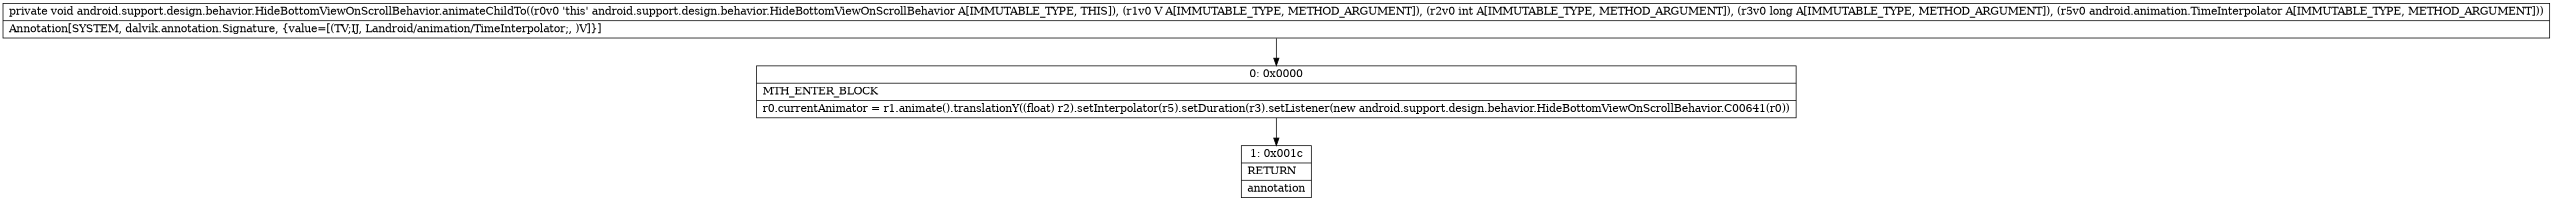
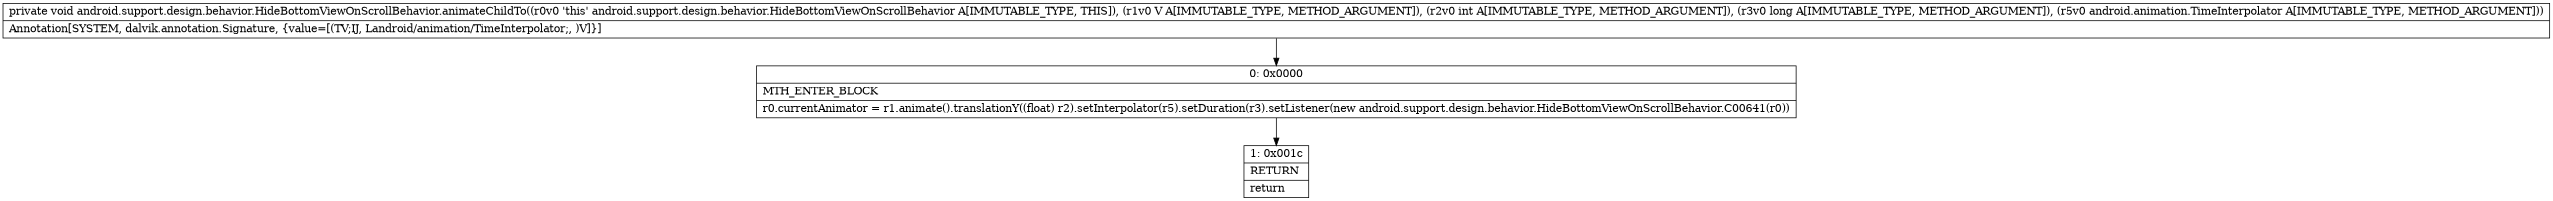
(1276, 189) -> (1267, 189)
